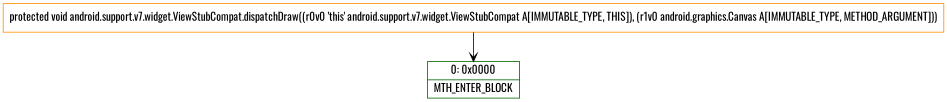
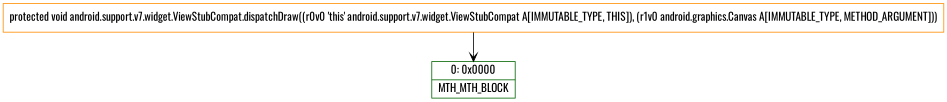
(473, 89) -> (473, 89)
